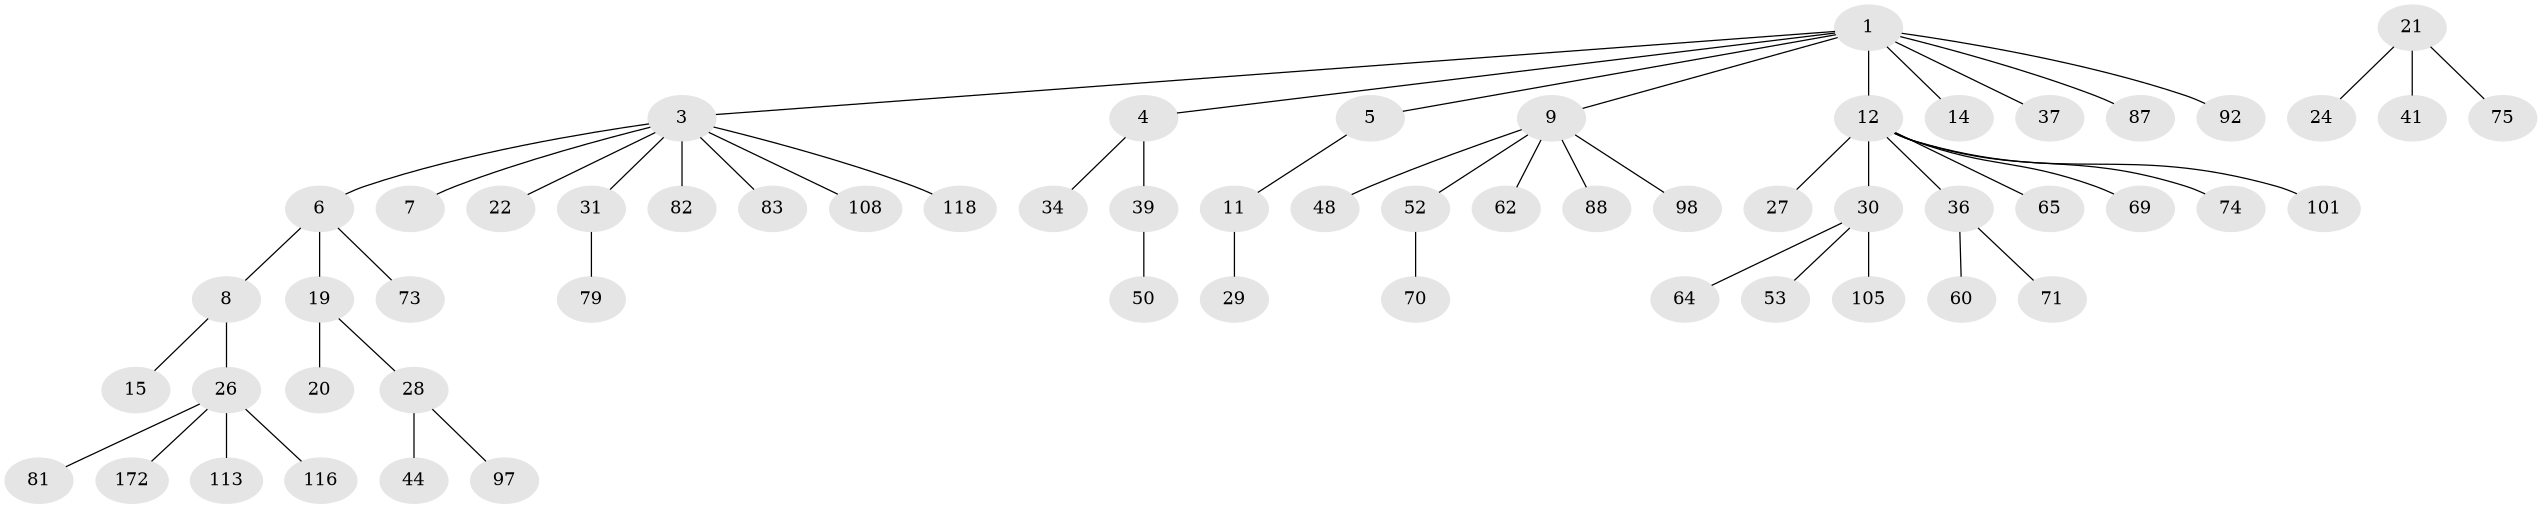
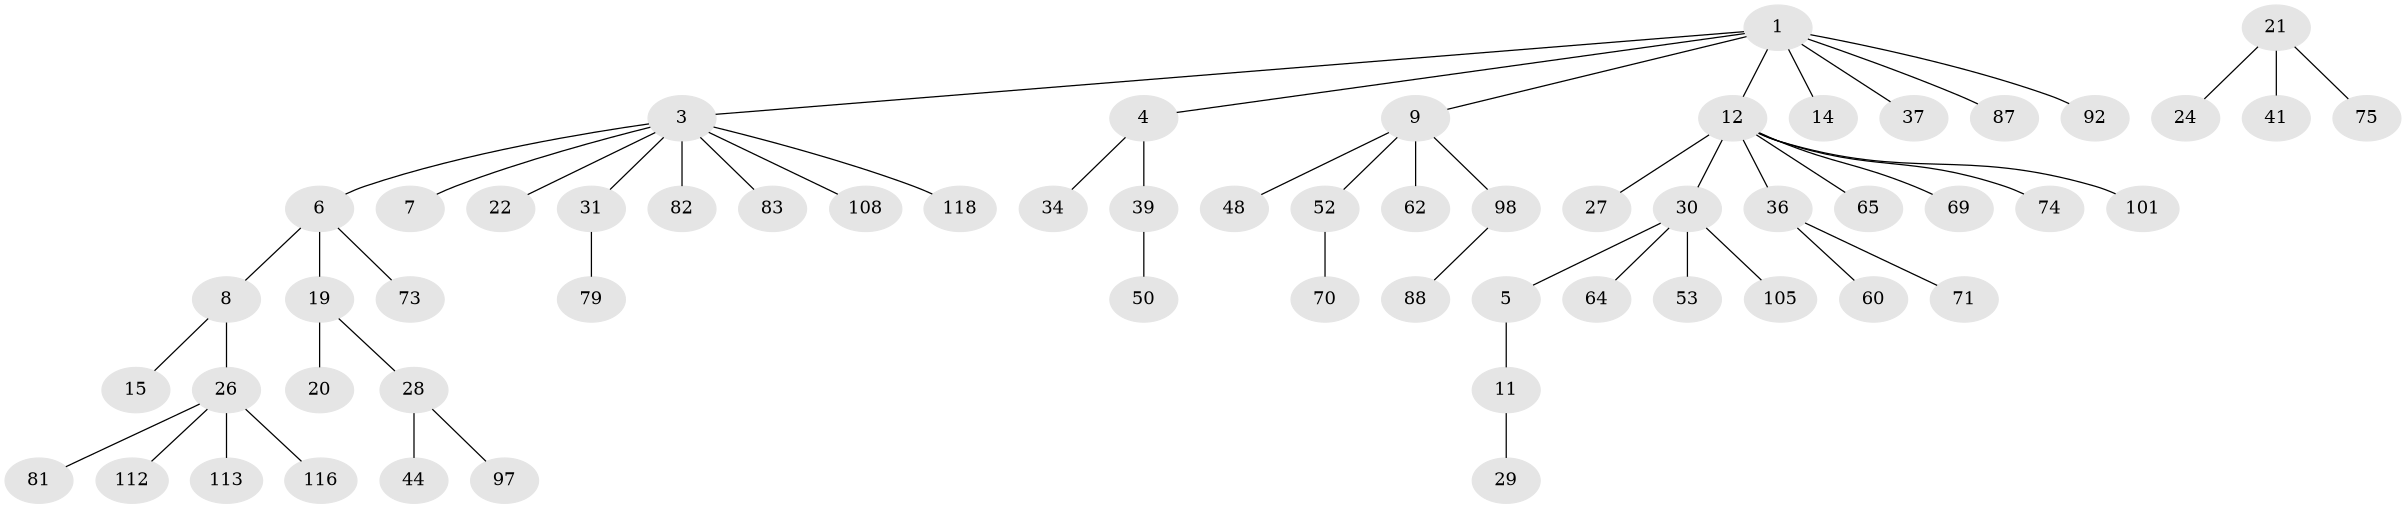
(1619, 73) -> (1597, 254)
(1574, 164) -> (1461, 254)
(132, 481) -> (132, 481)
